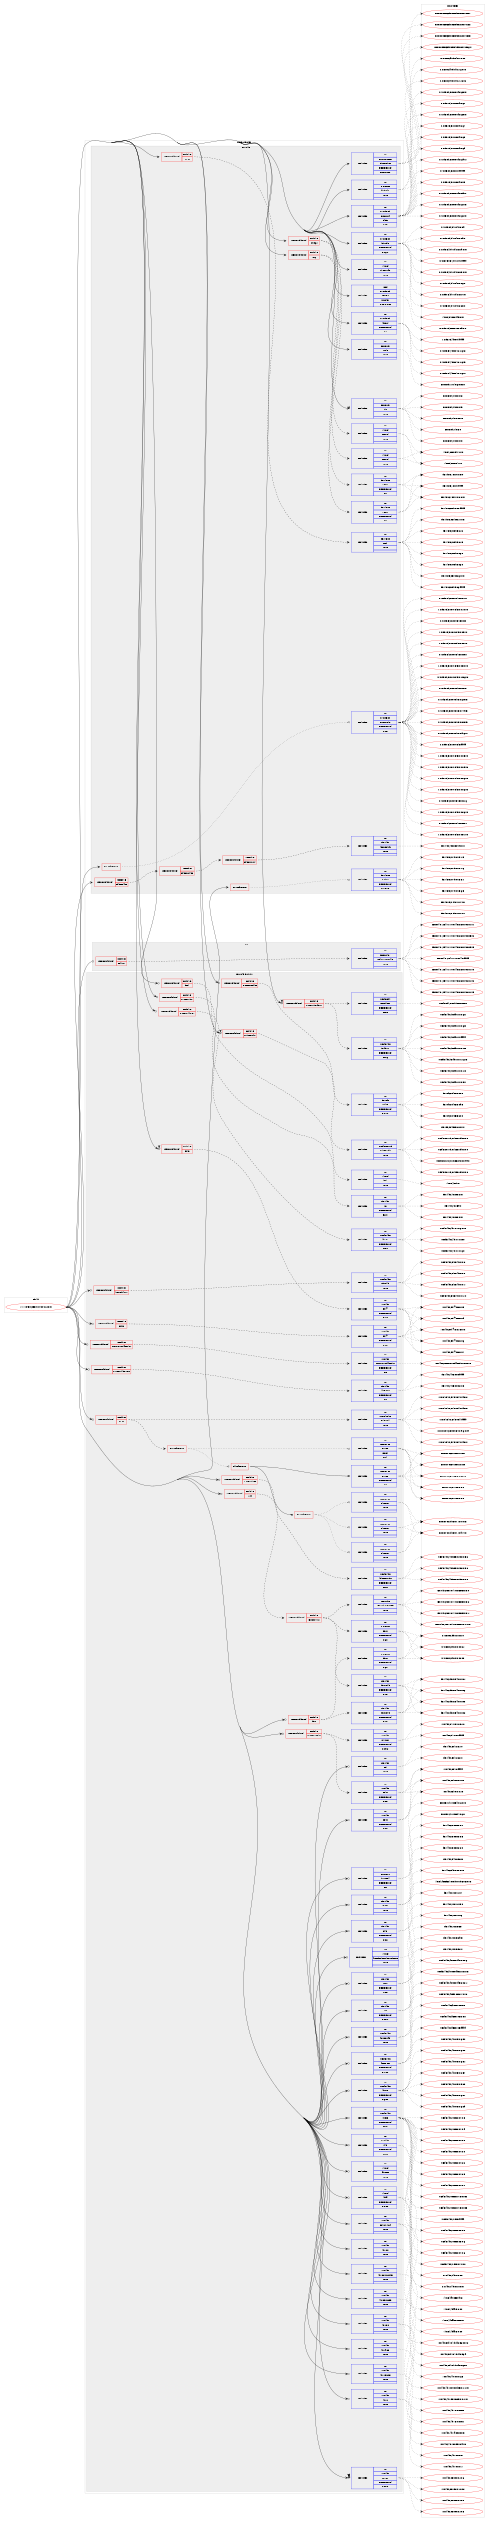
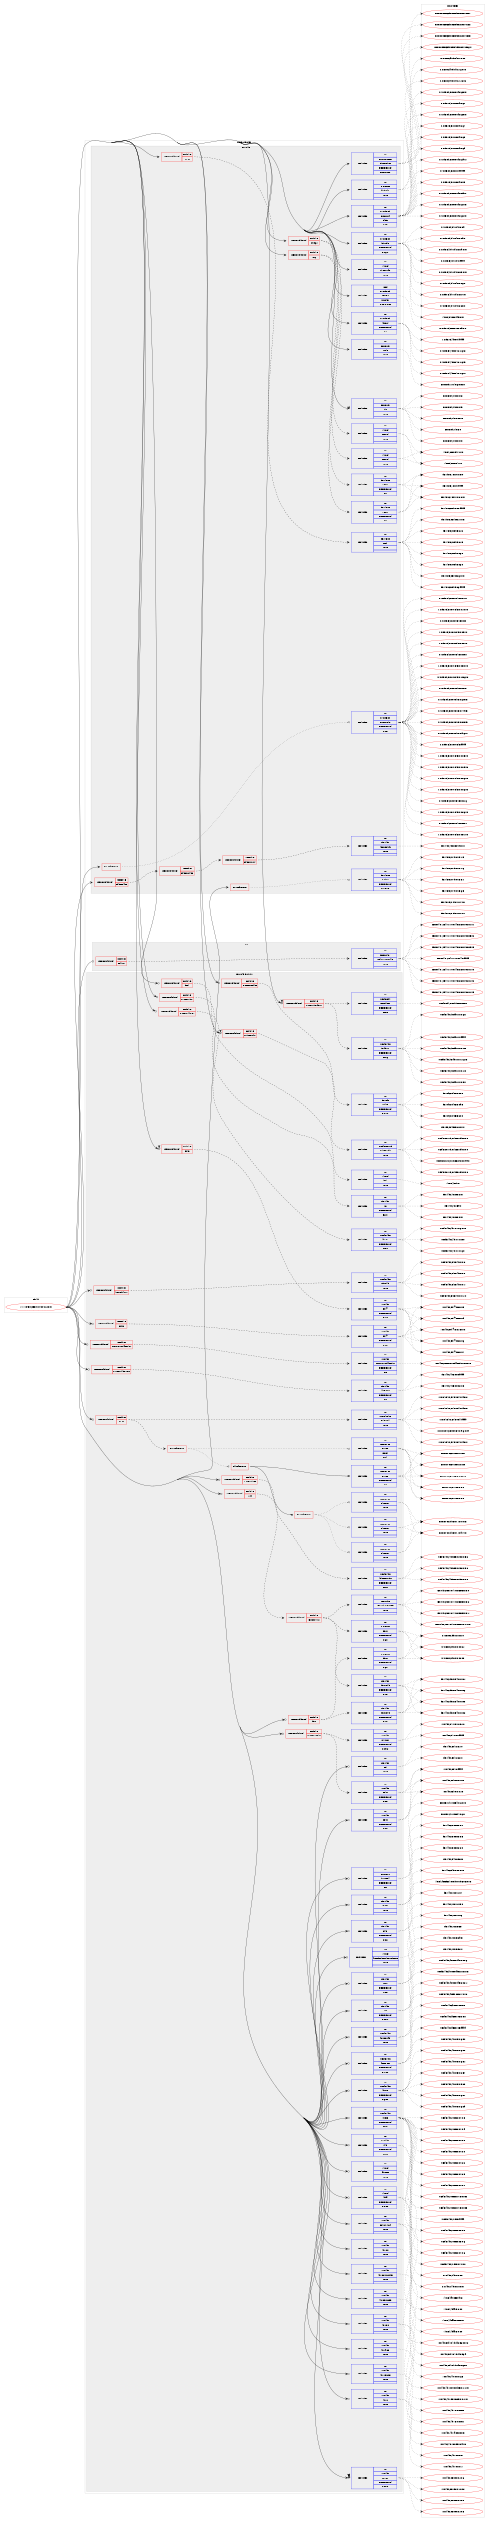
(453, 261) -> (453, 261)
(453, 1026) -> none
